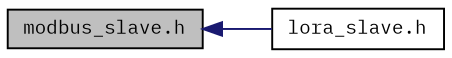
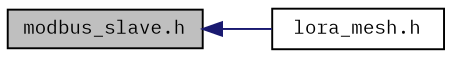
(358, 29) -> (358, 29)
